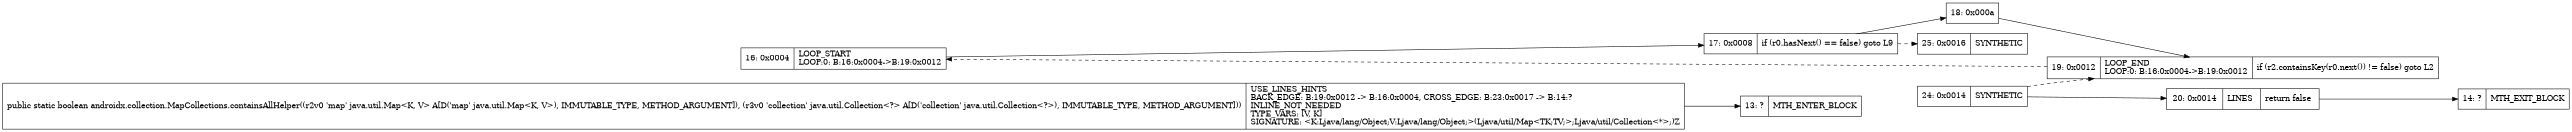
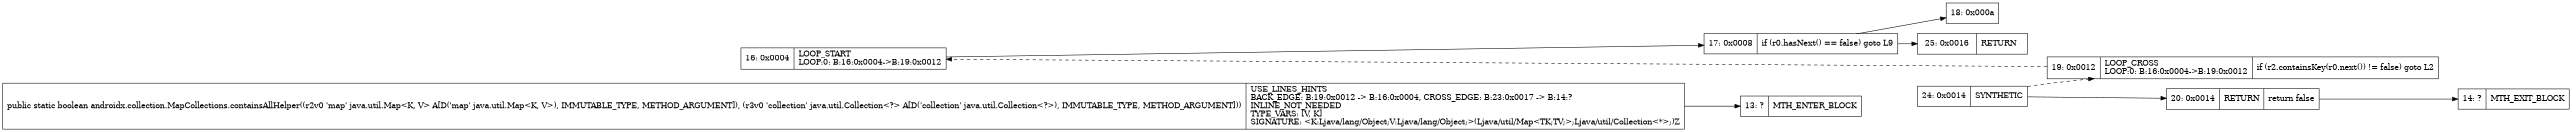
(2091, 37) -> none
(1905, 44) -> (1905, 44)
(1999, 44) -> (1999, 44)
(2127, 63) -> (2132, 63)
(2240, 99) -> (2242, 99)
